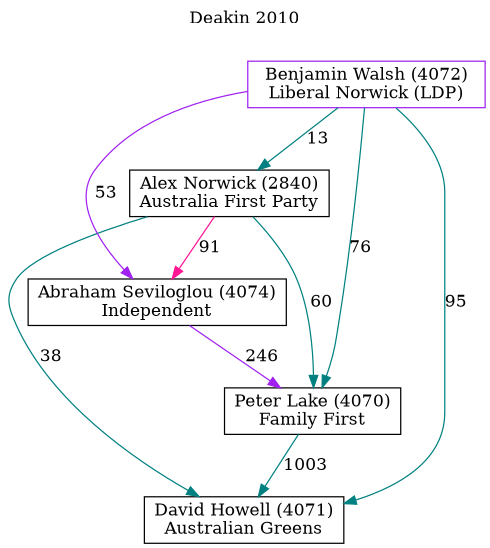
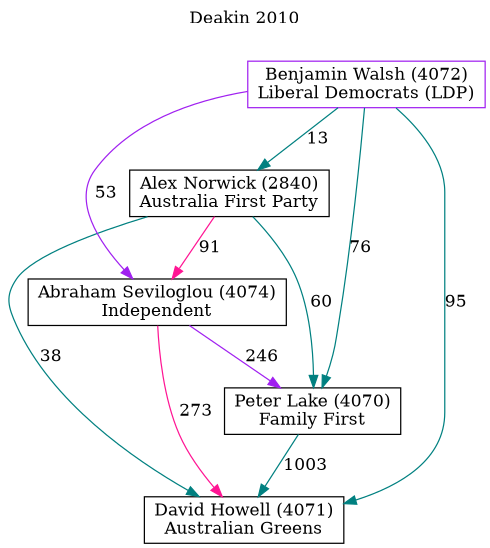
(366, 84) -> (366, 84)
none -> (171, 412)
